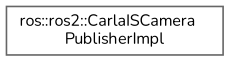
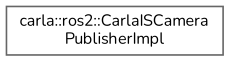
(115, 31) -> (115, 31)
